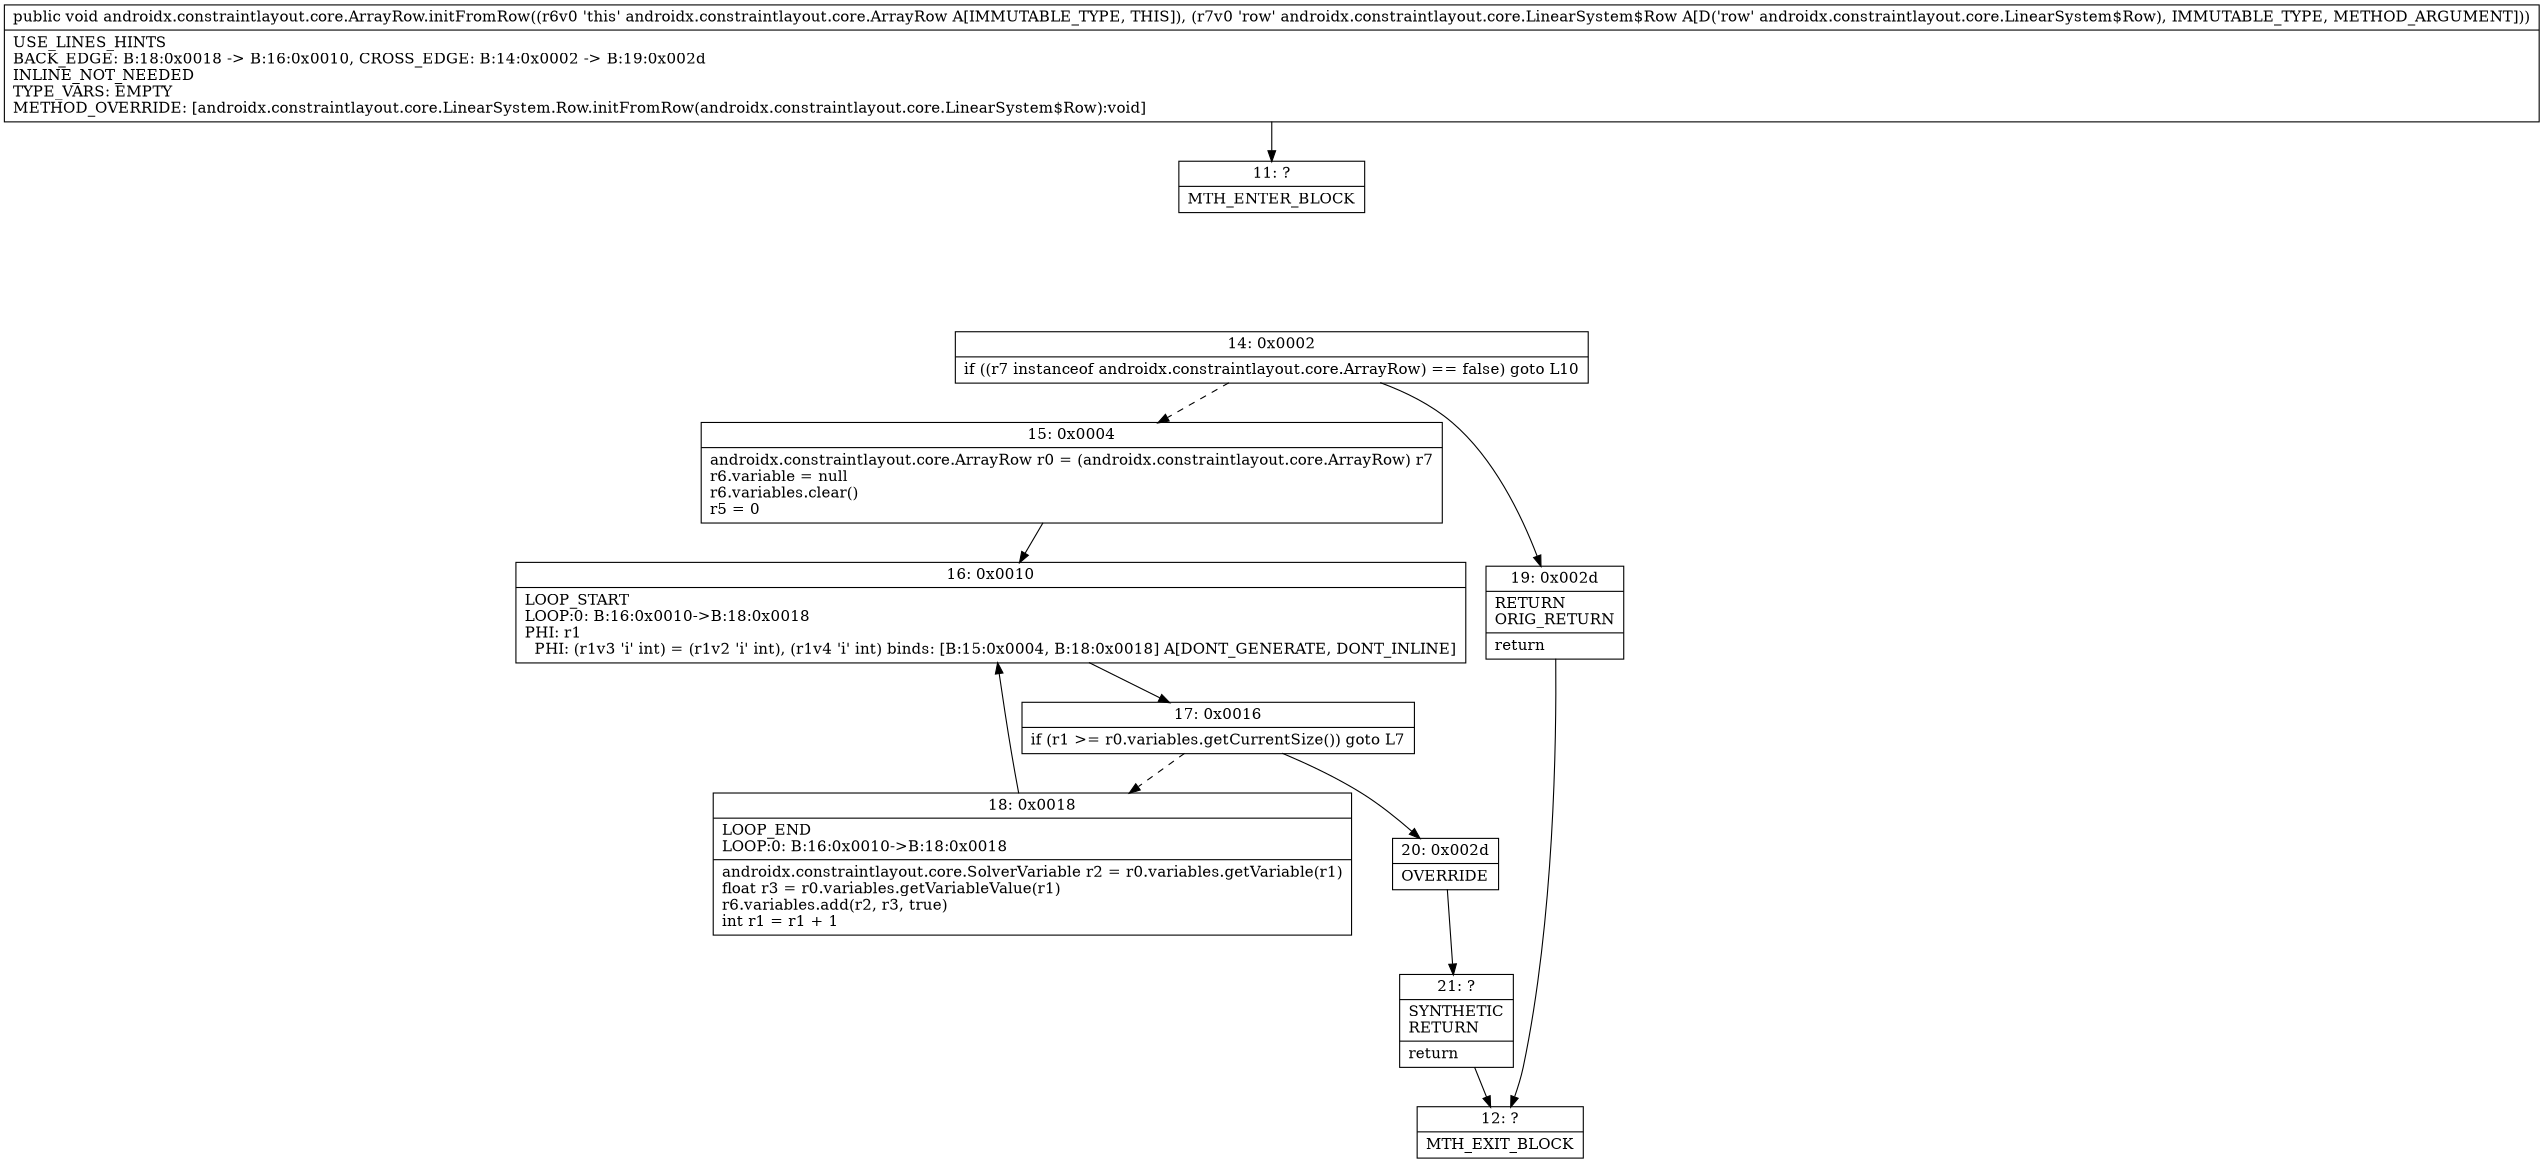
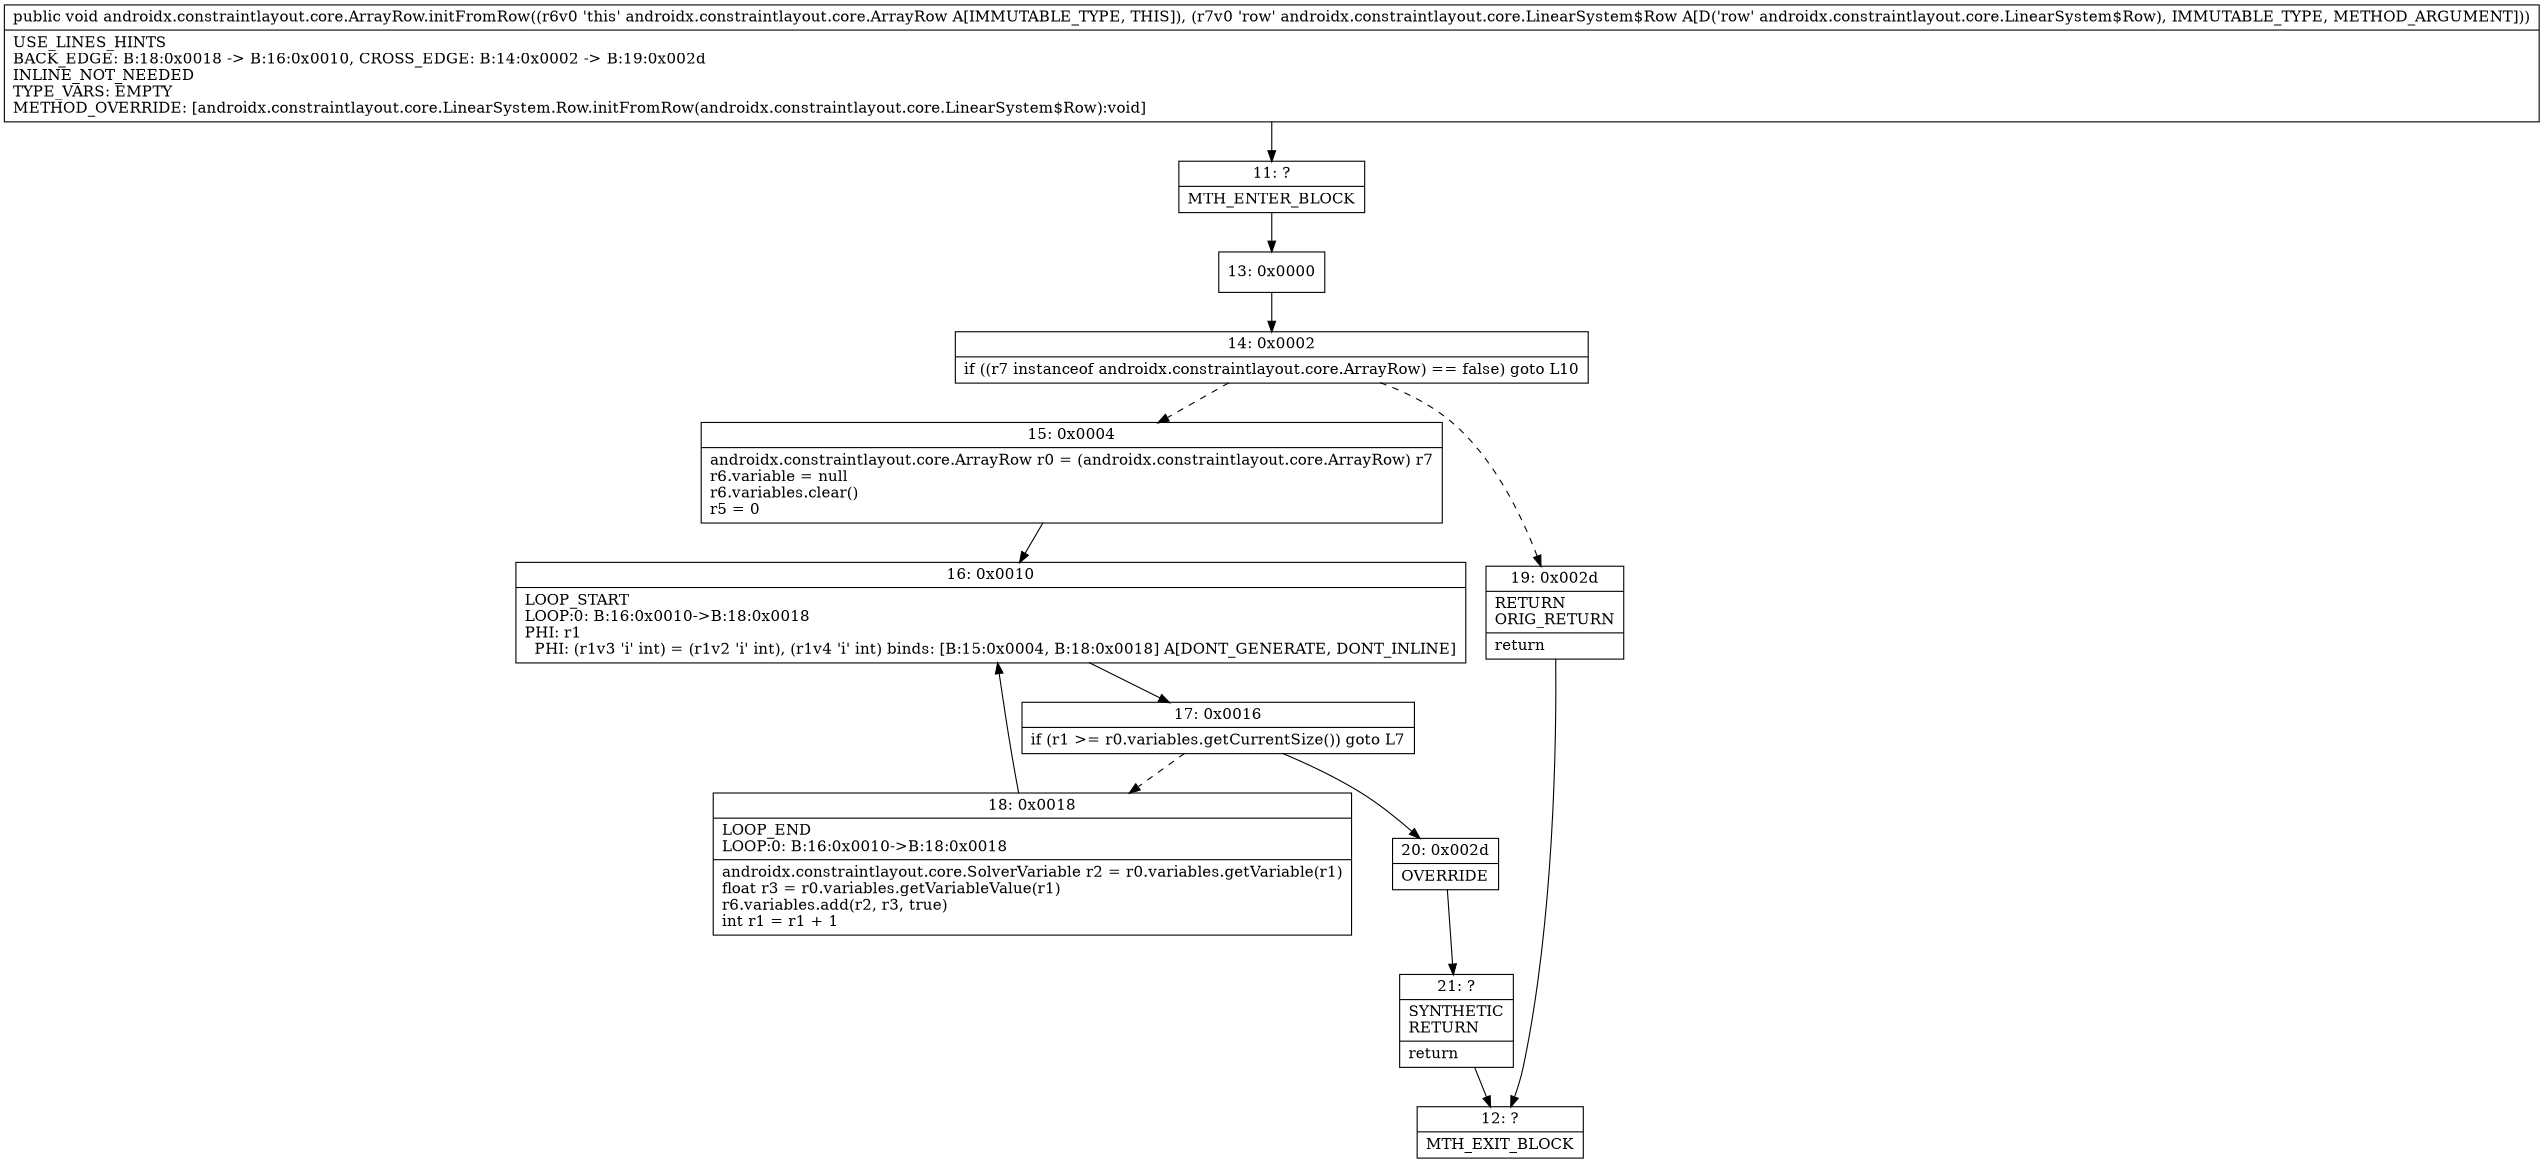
none -> (1272, 272)
(1479, 450) -> (1479, 450)
